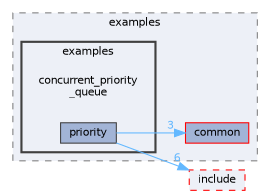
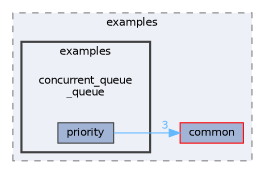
(88, 87) -> (86, 87)
(217, 180) -> none
